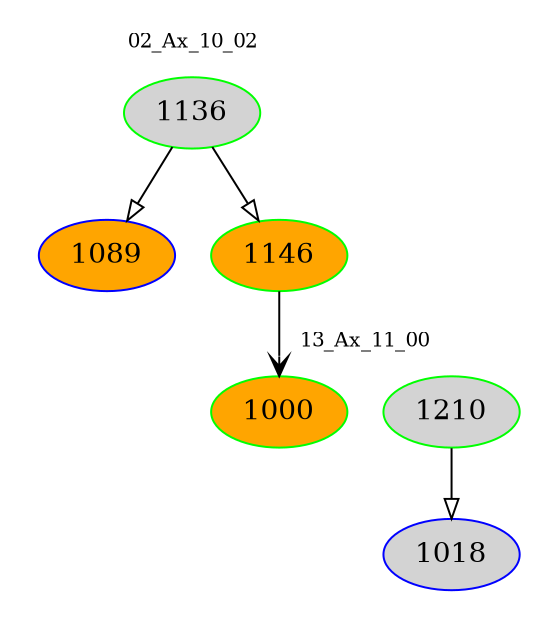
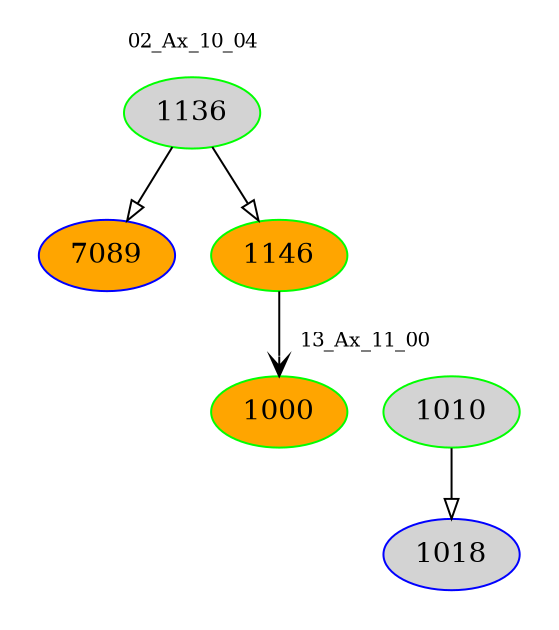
(193, 43) -> (193, 43)
(107, 255) -> (107, 255)
(452, 412) -> (452, 412)
